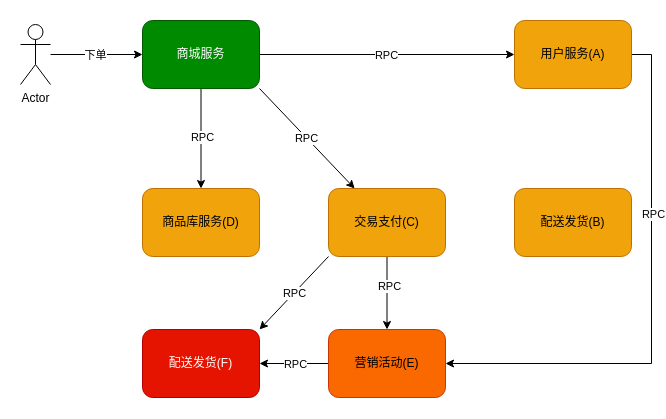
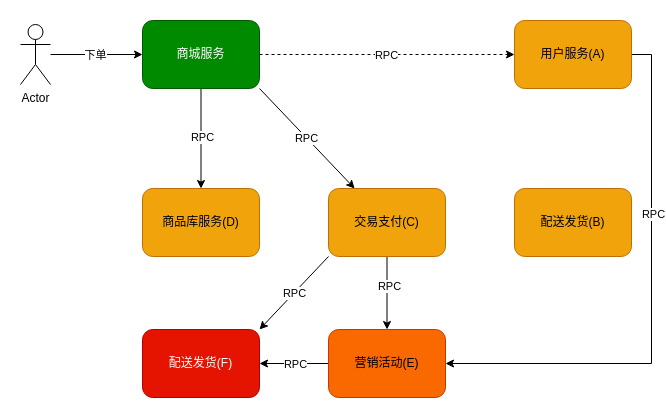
(317, 55) -> (317, 55)
